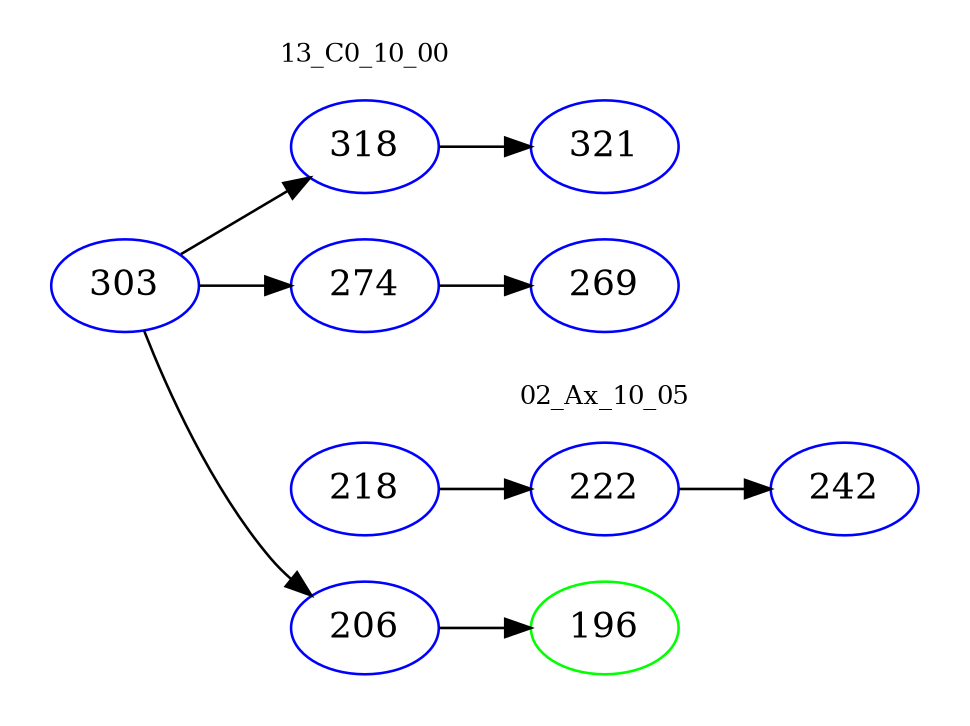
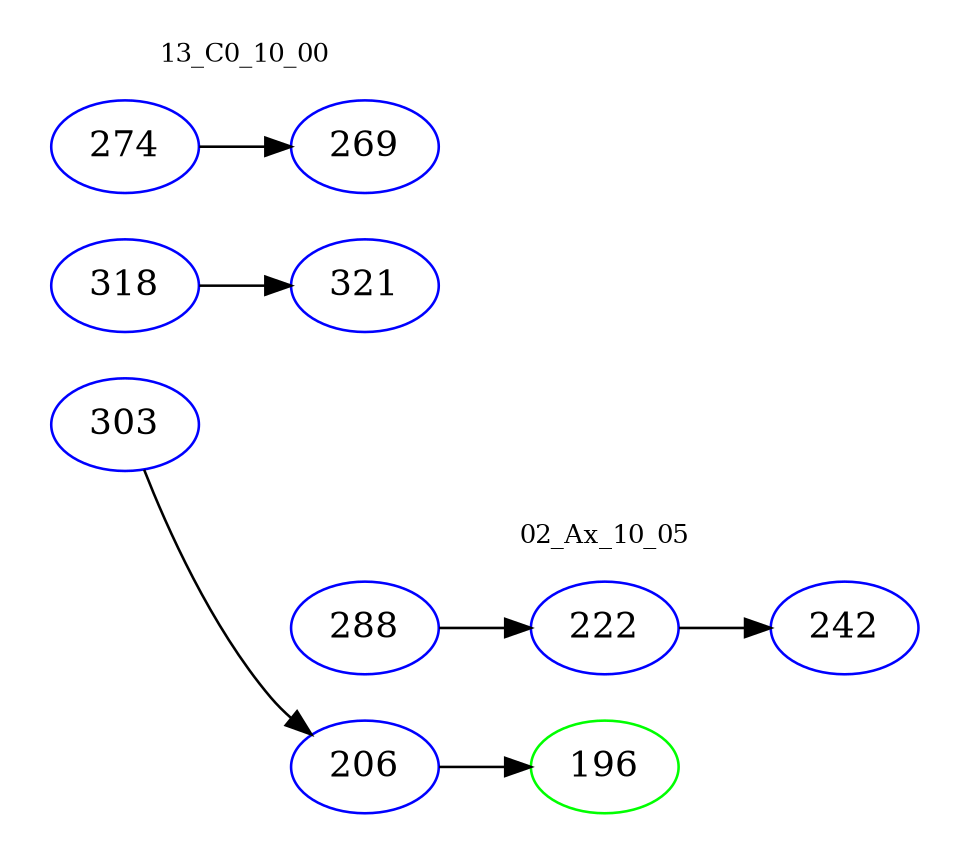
(234, 223) -> none
(232, 286) -> none
(365, 489) -> (365, 628)
